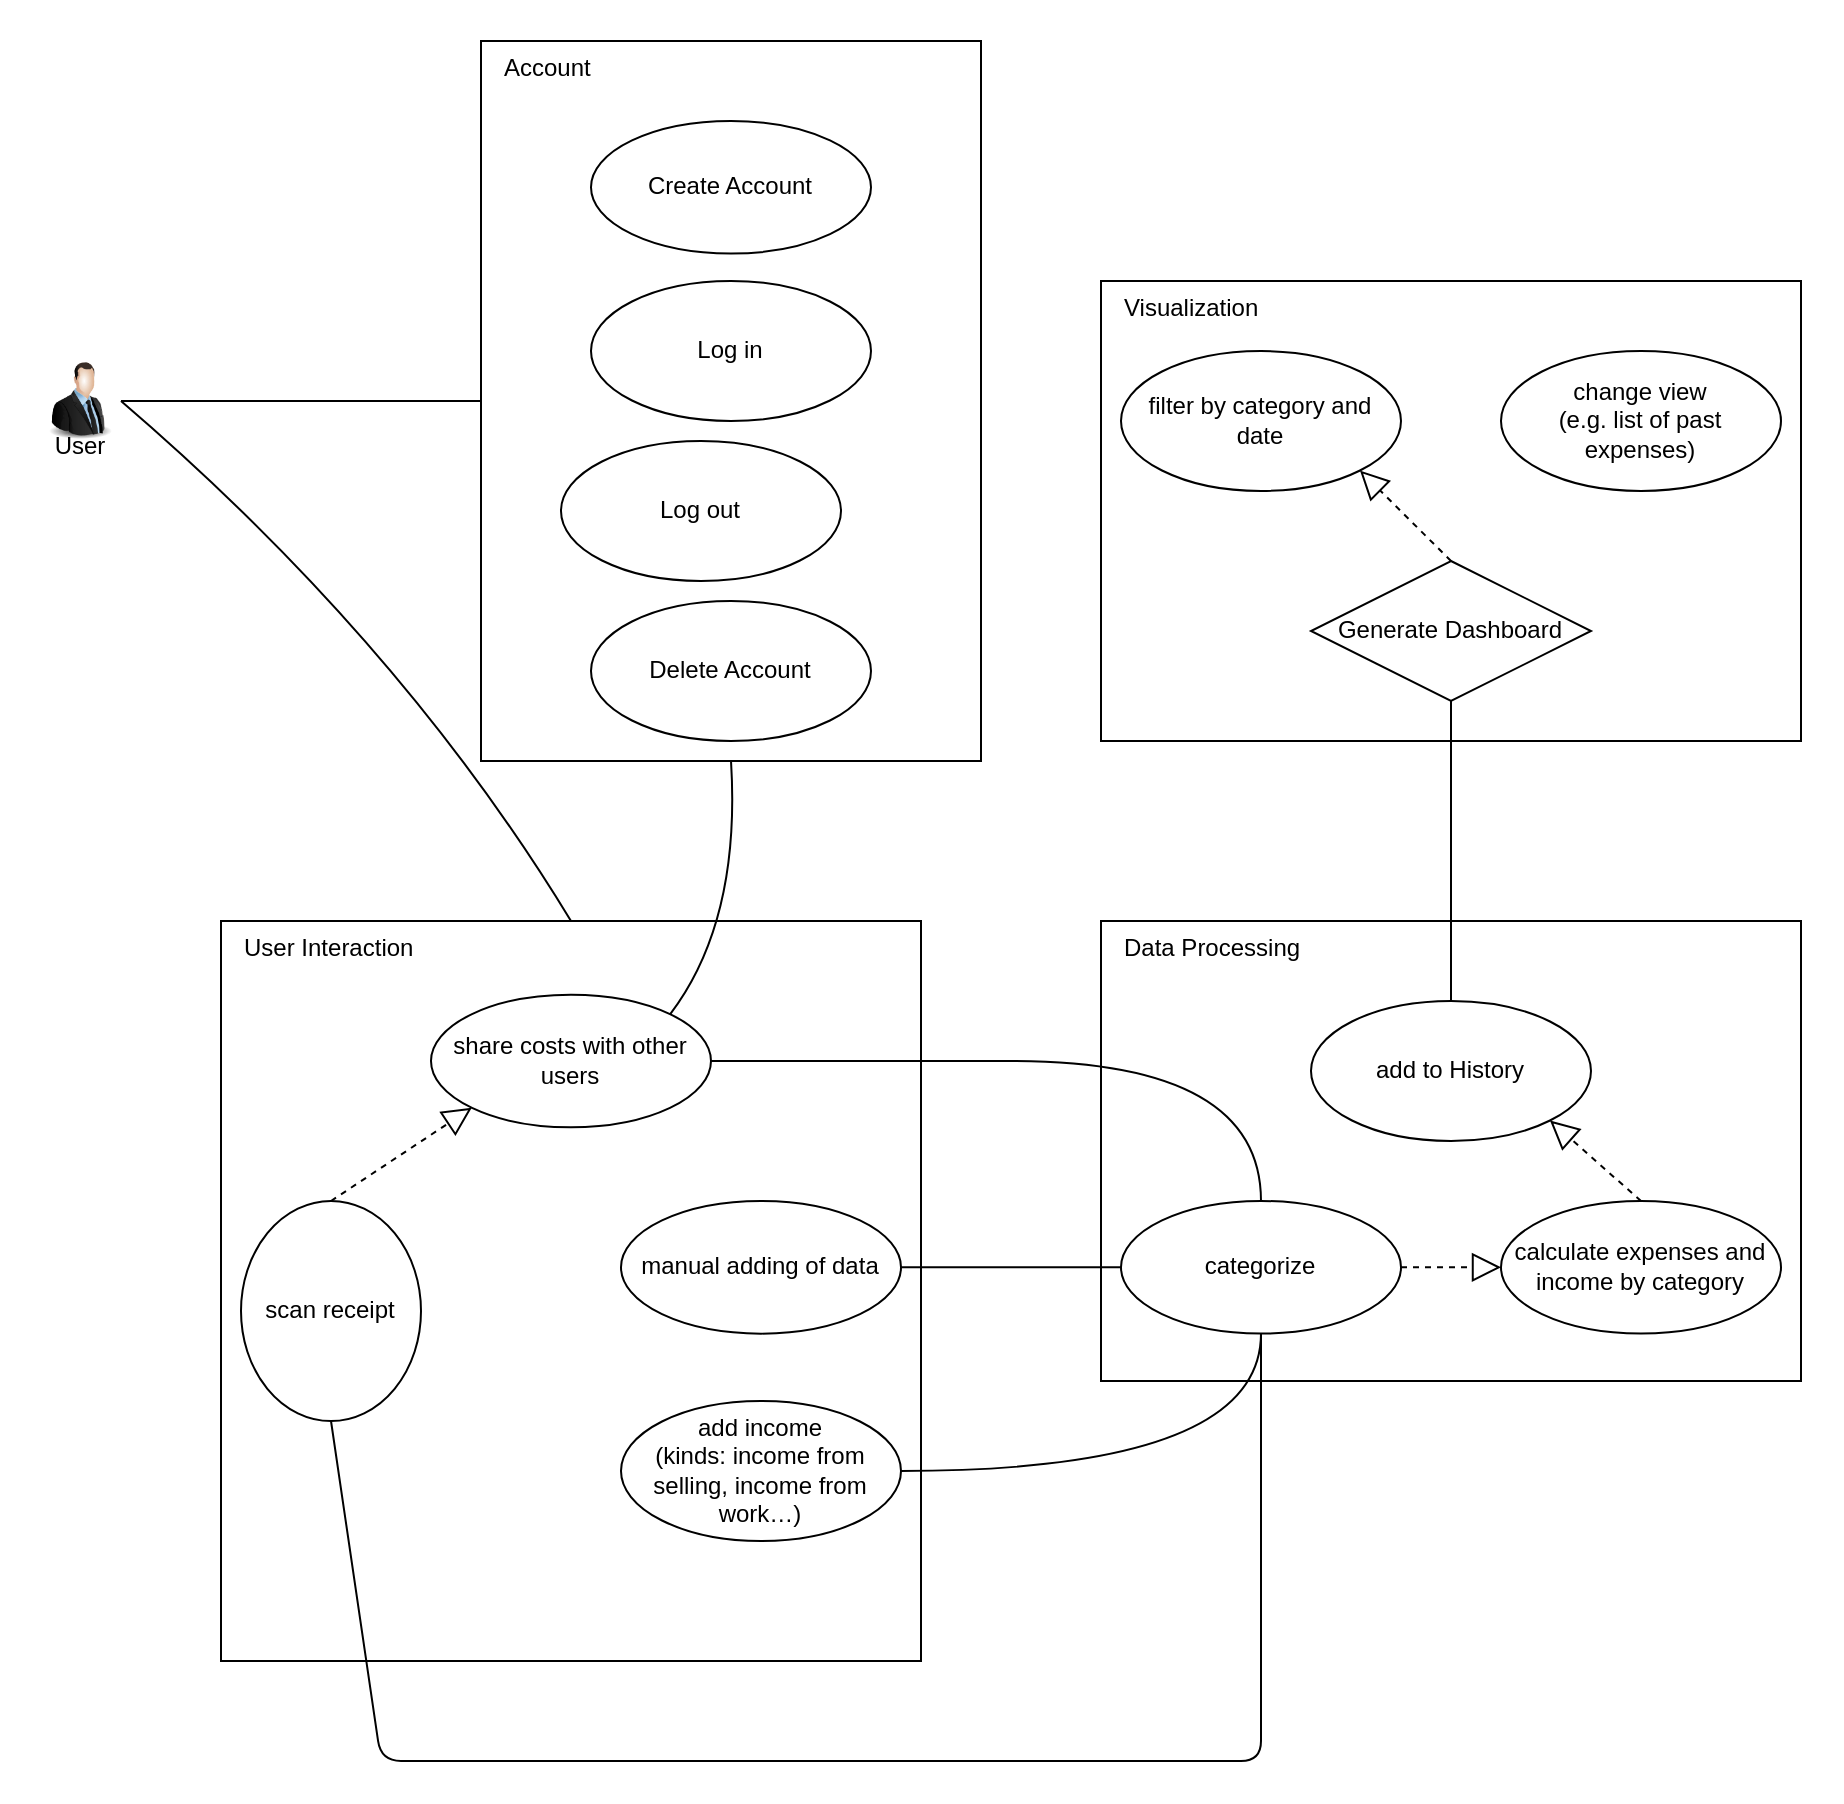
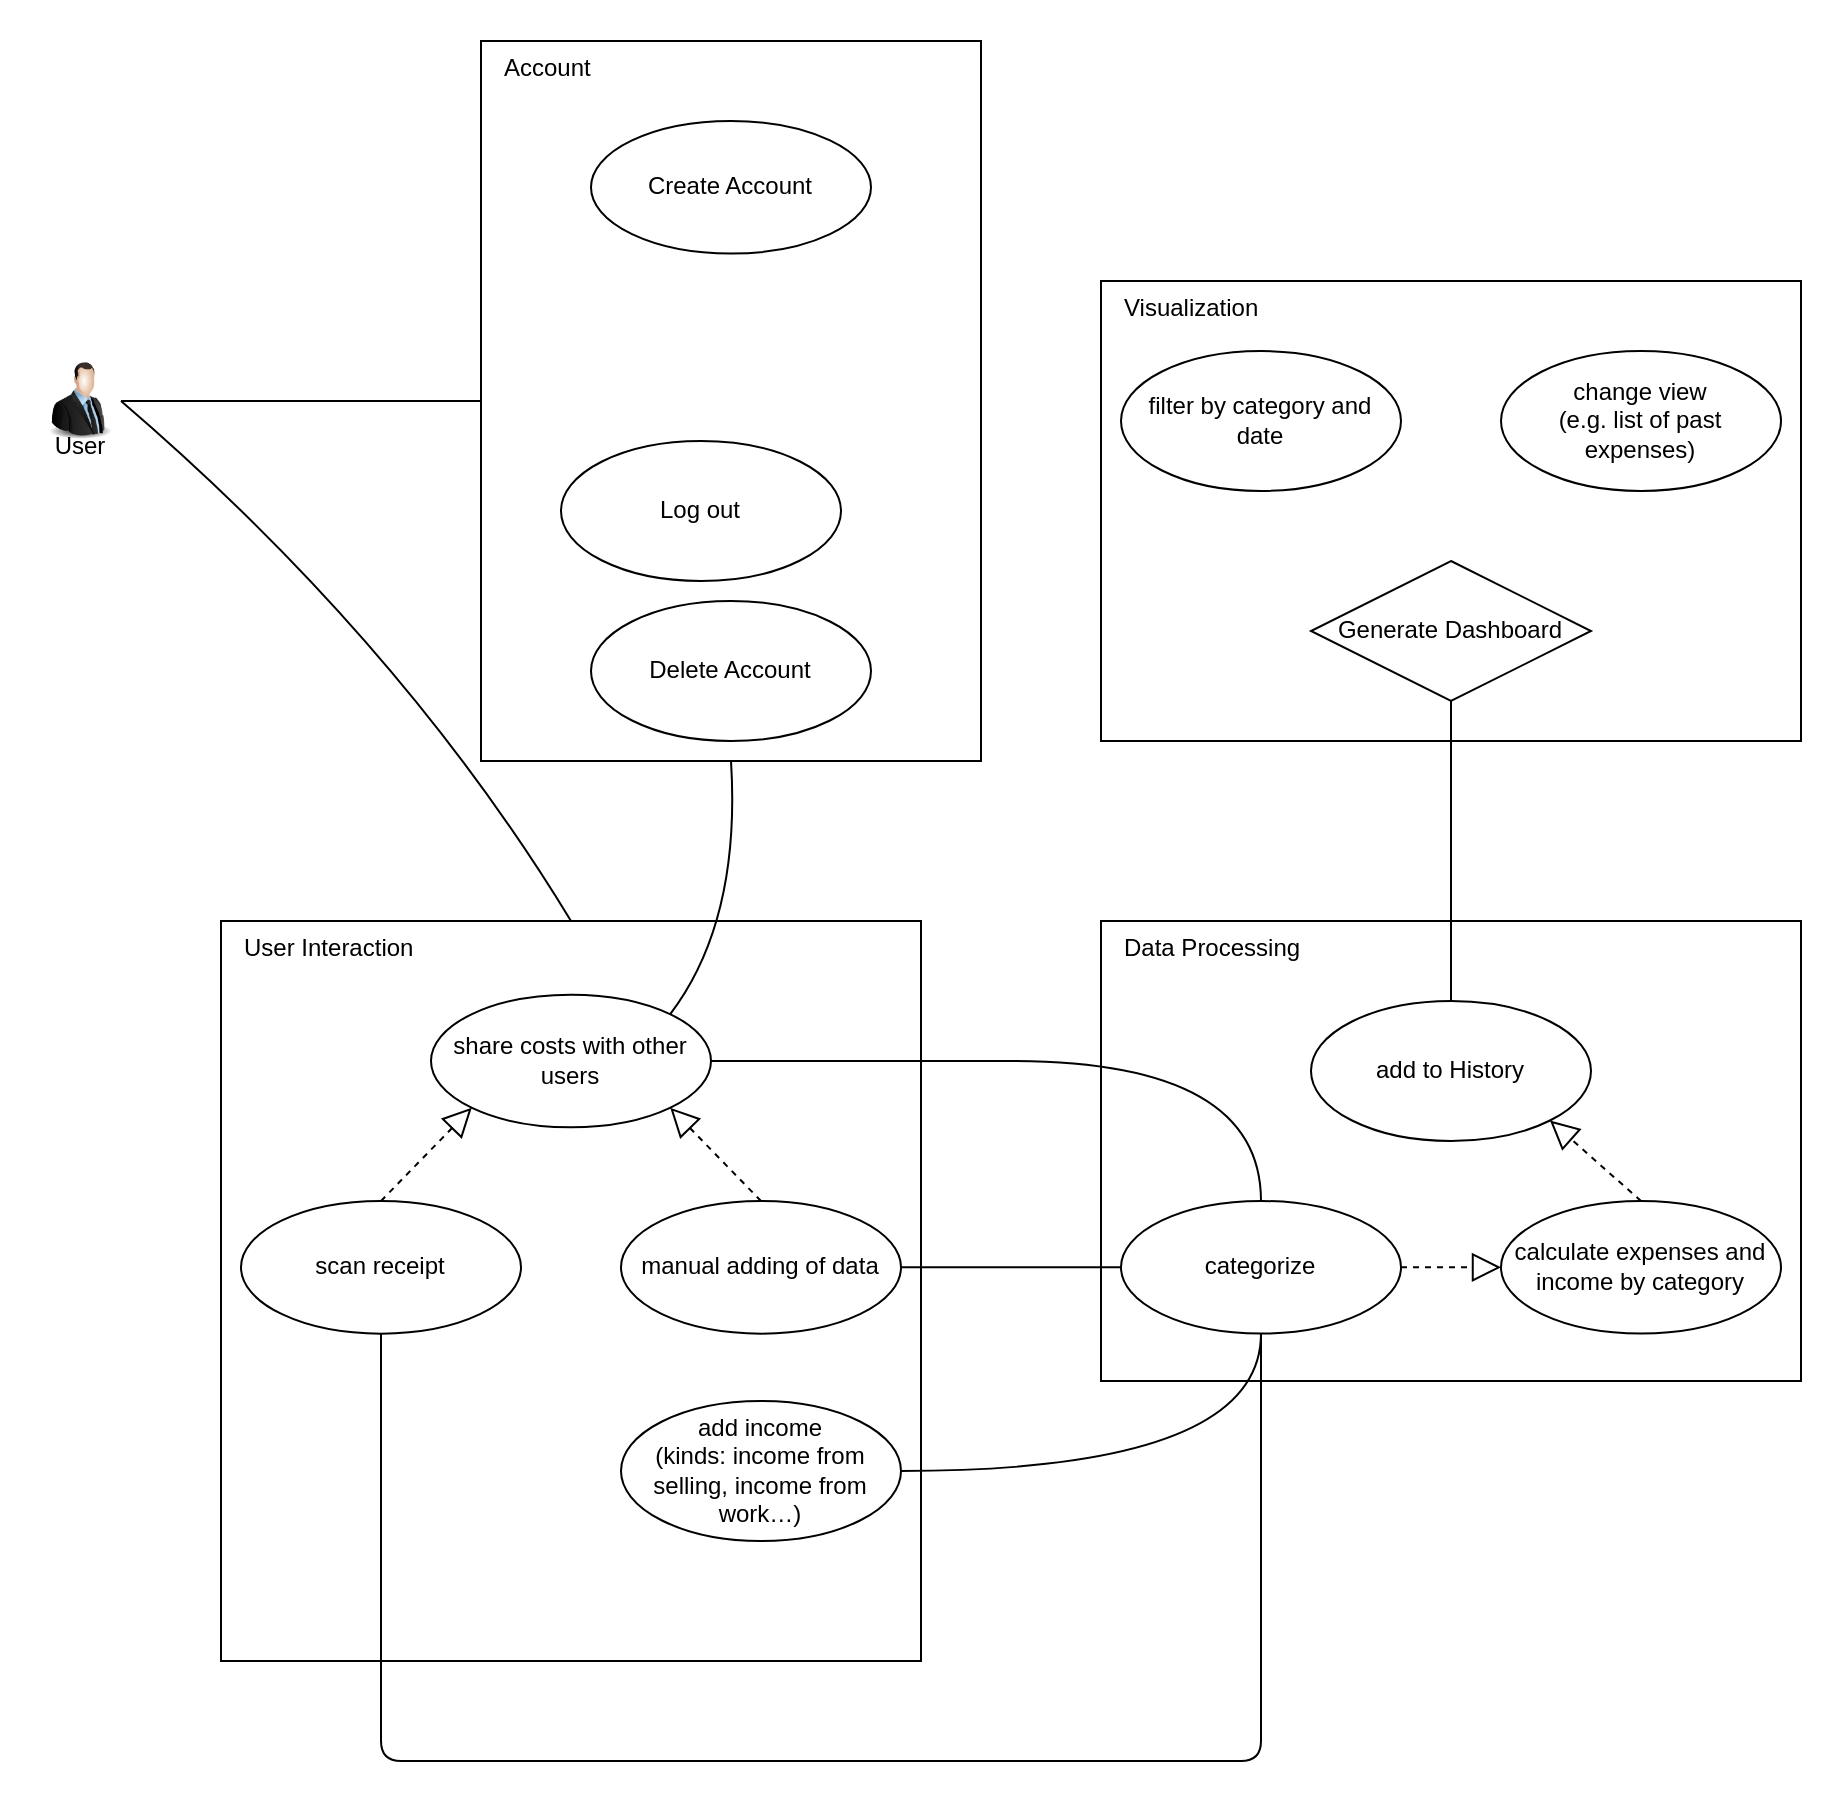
(731, 351) -> none
(1416, 526) -> none
none -> (726, 1165)
(331, 1311) -> (381, 1267)
